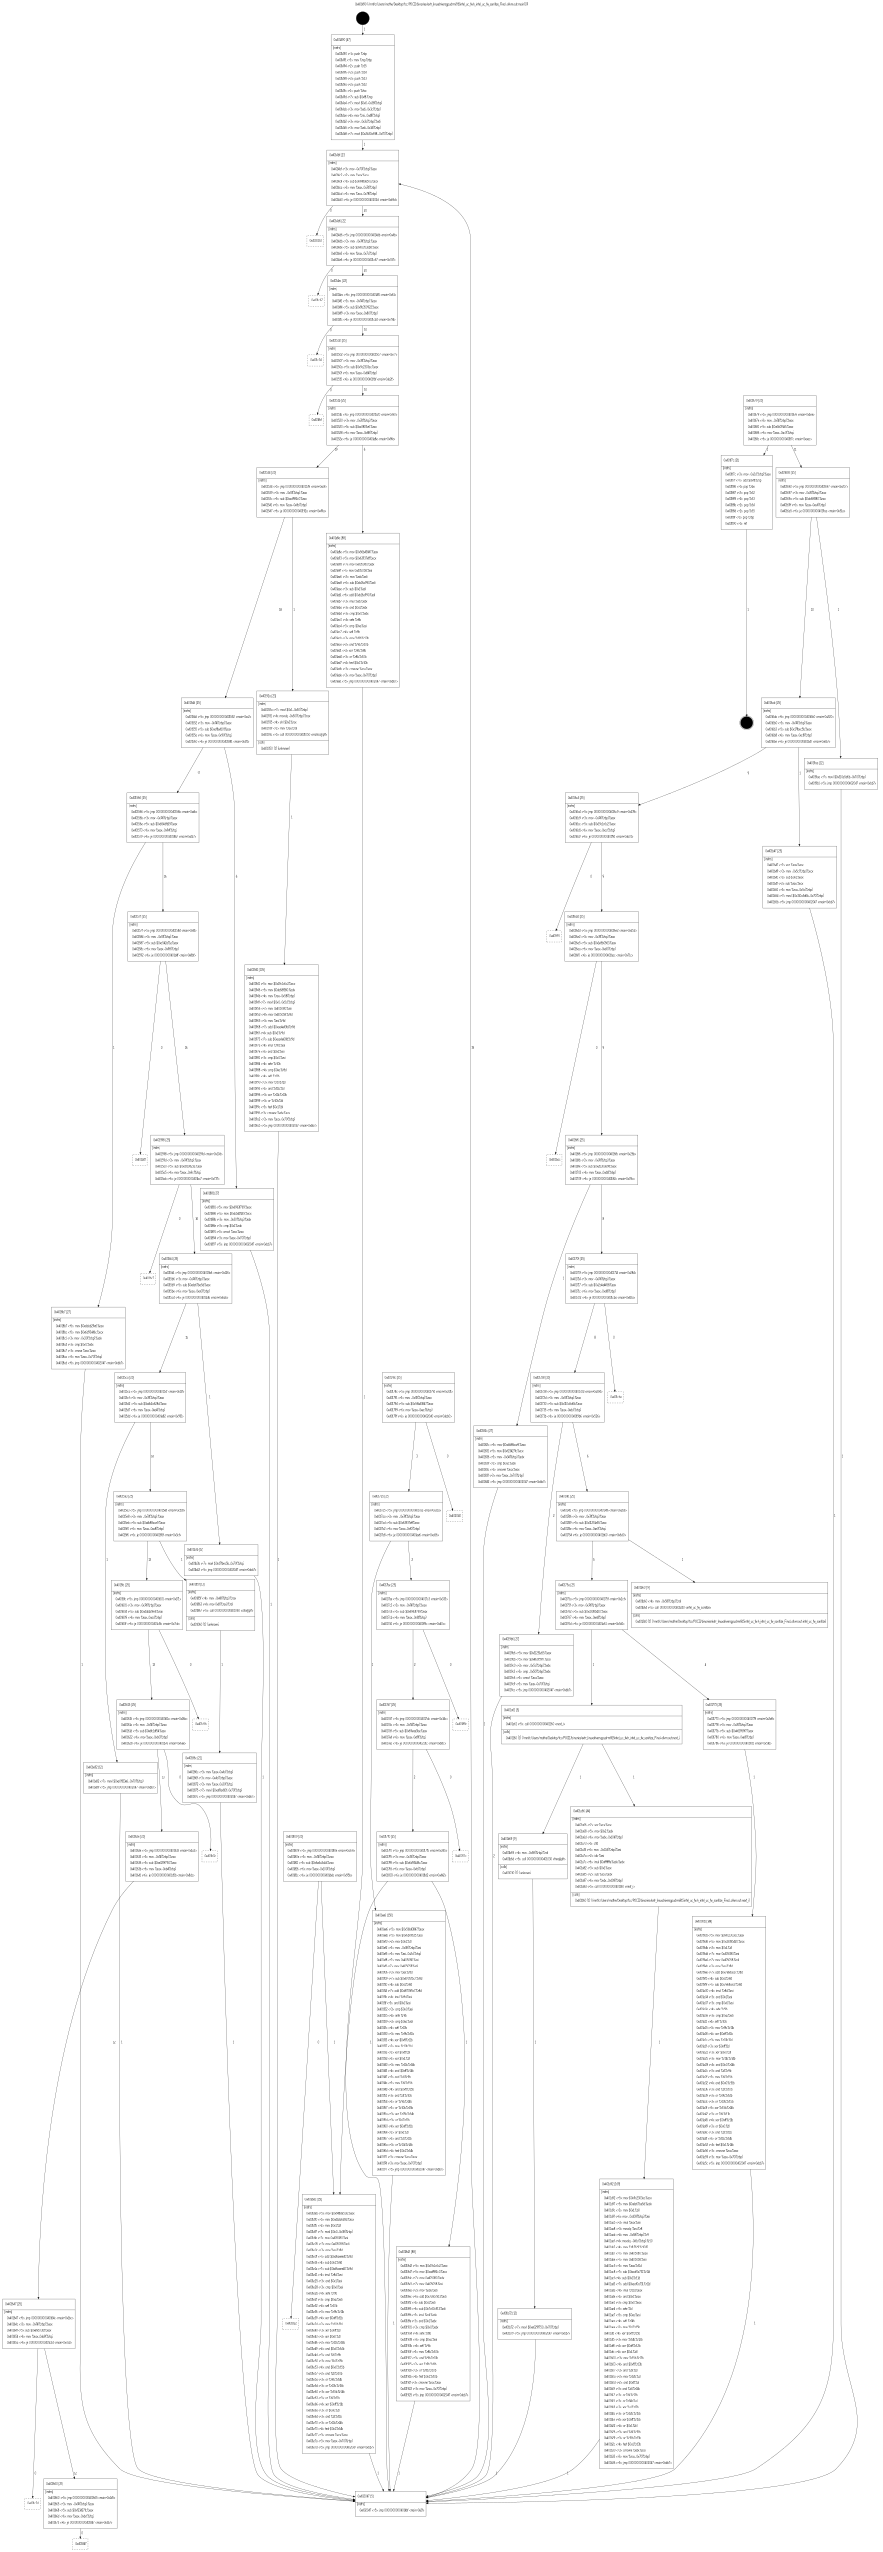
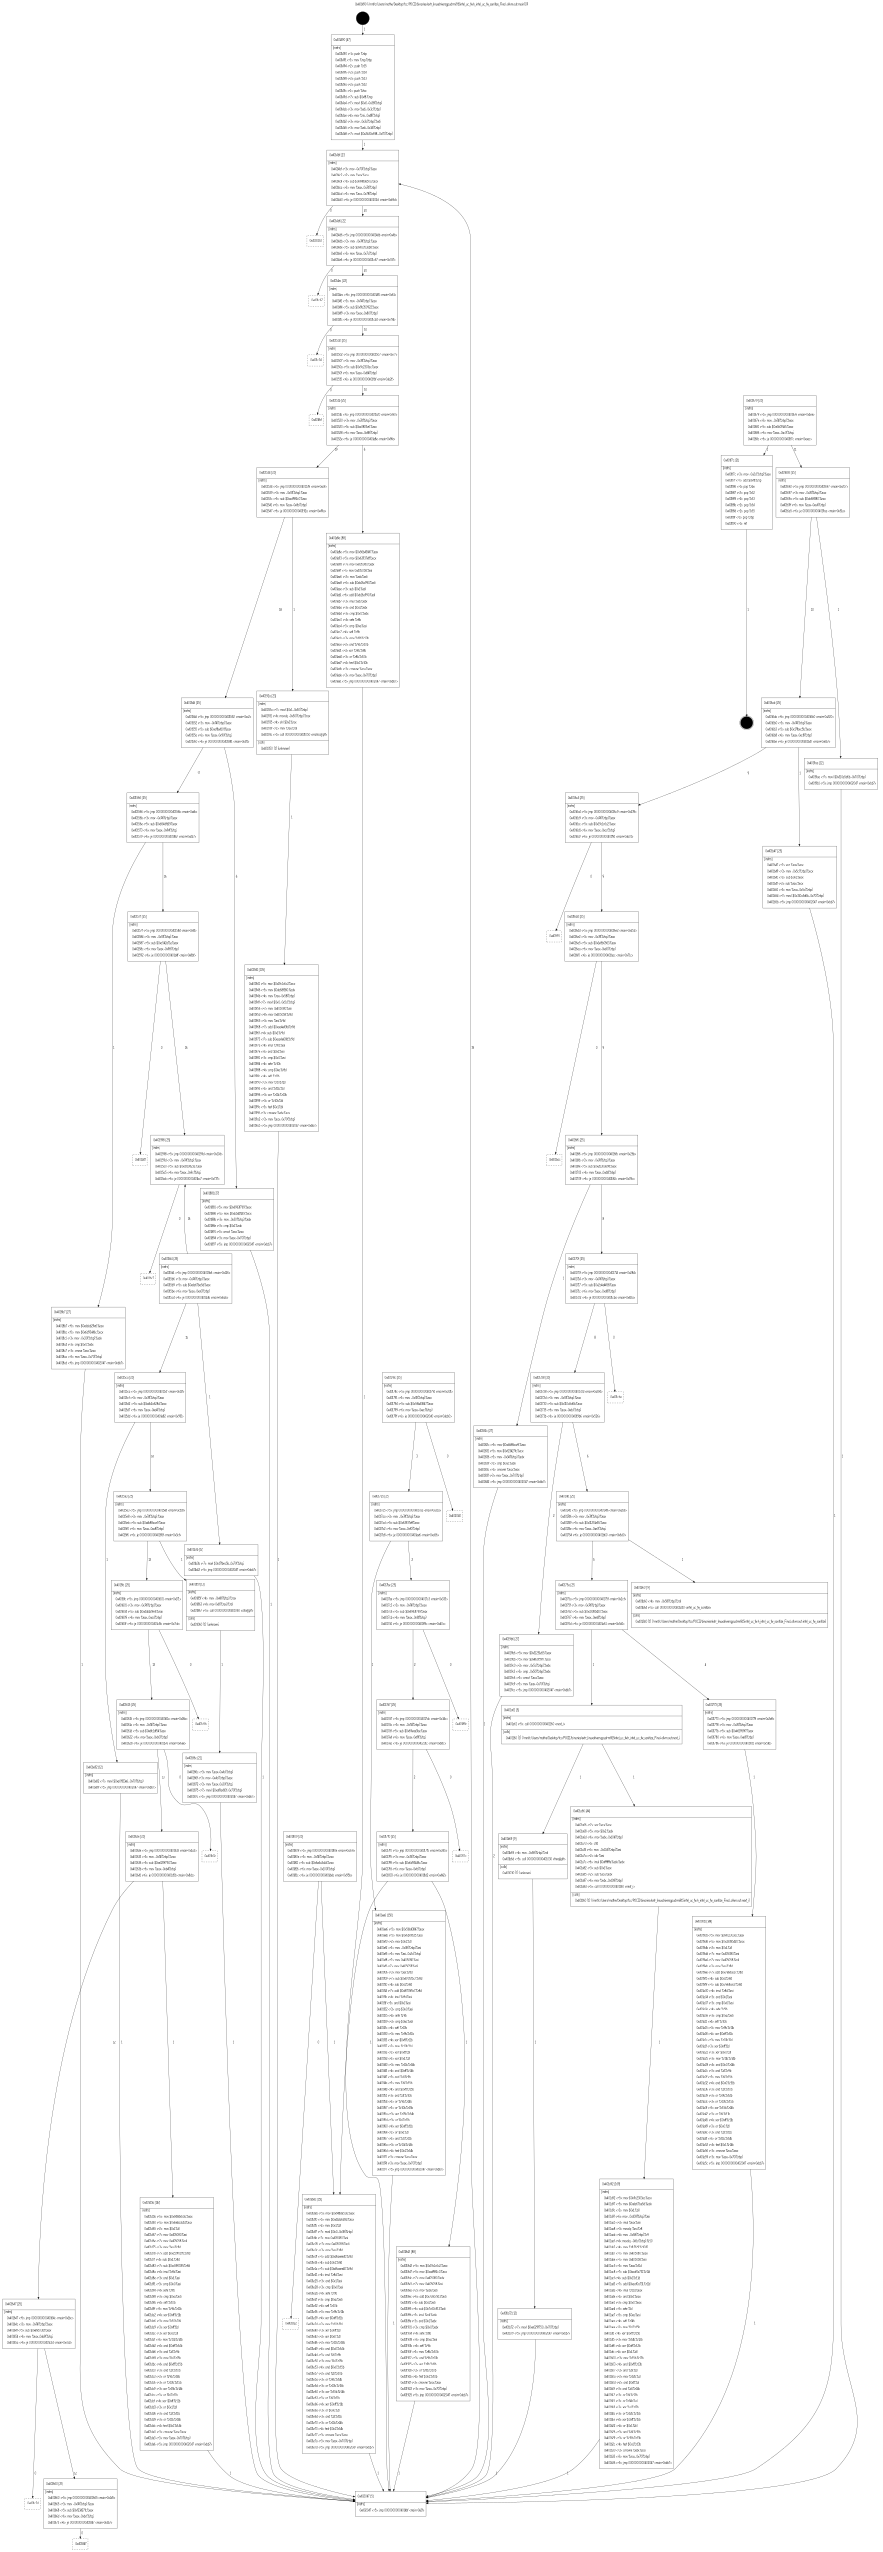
(193, 1218) -> (184, 1220)
none -> (177, 2324)
